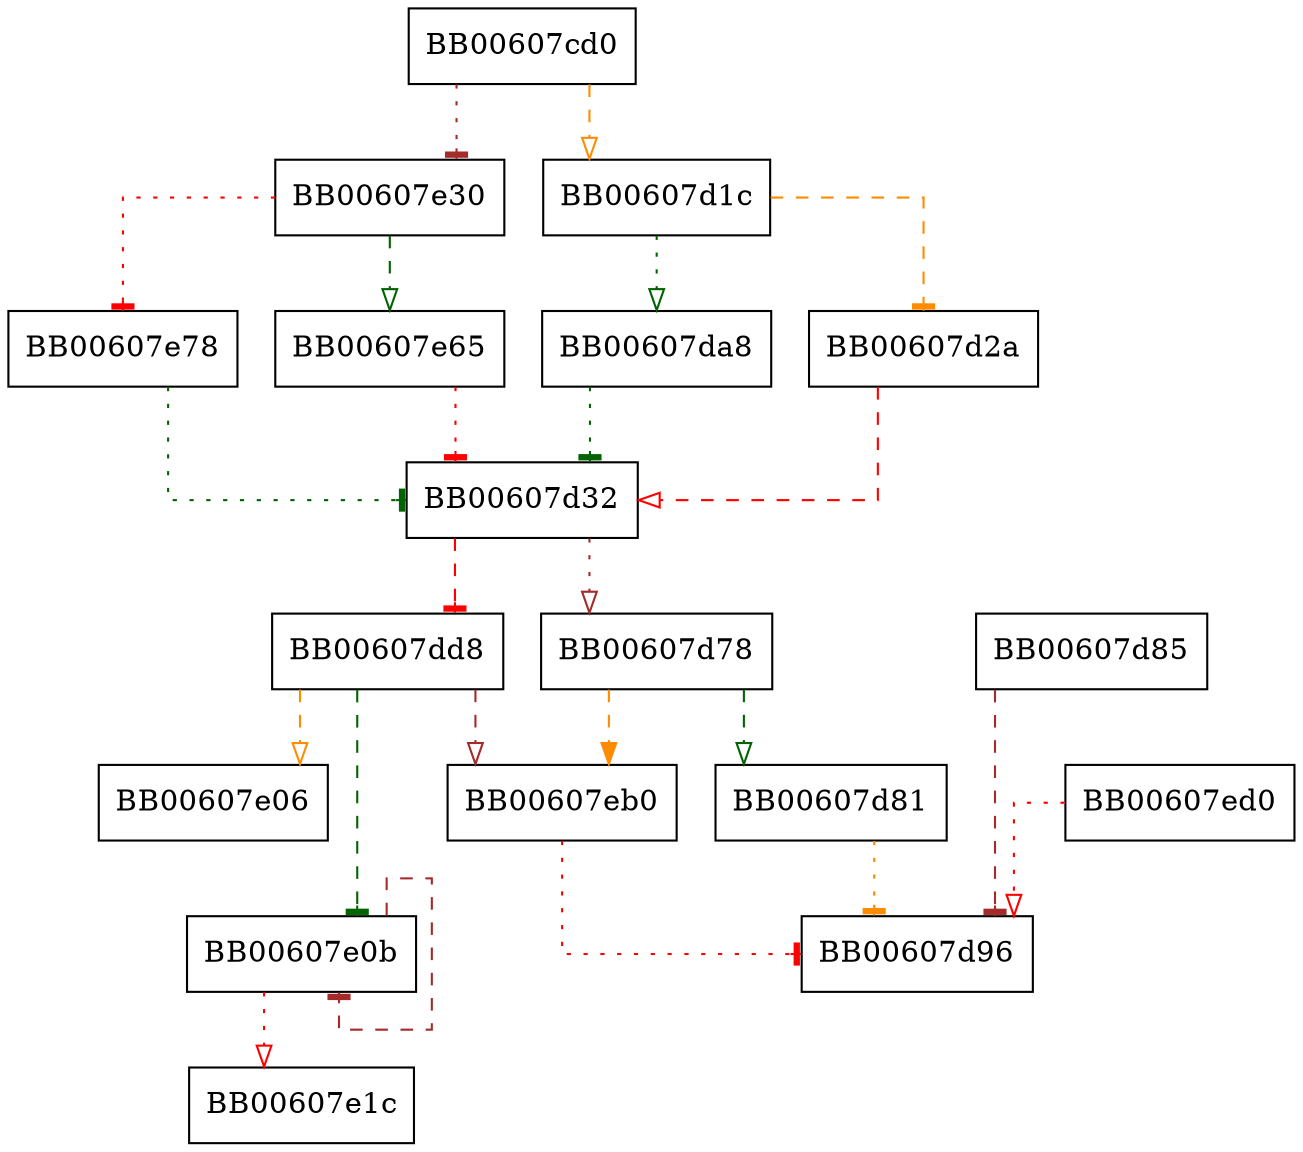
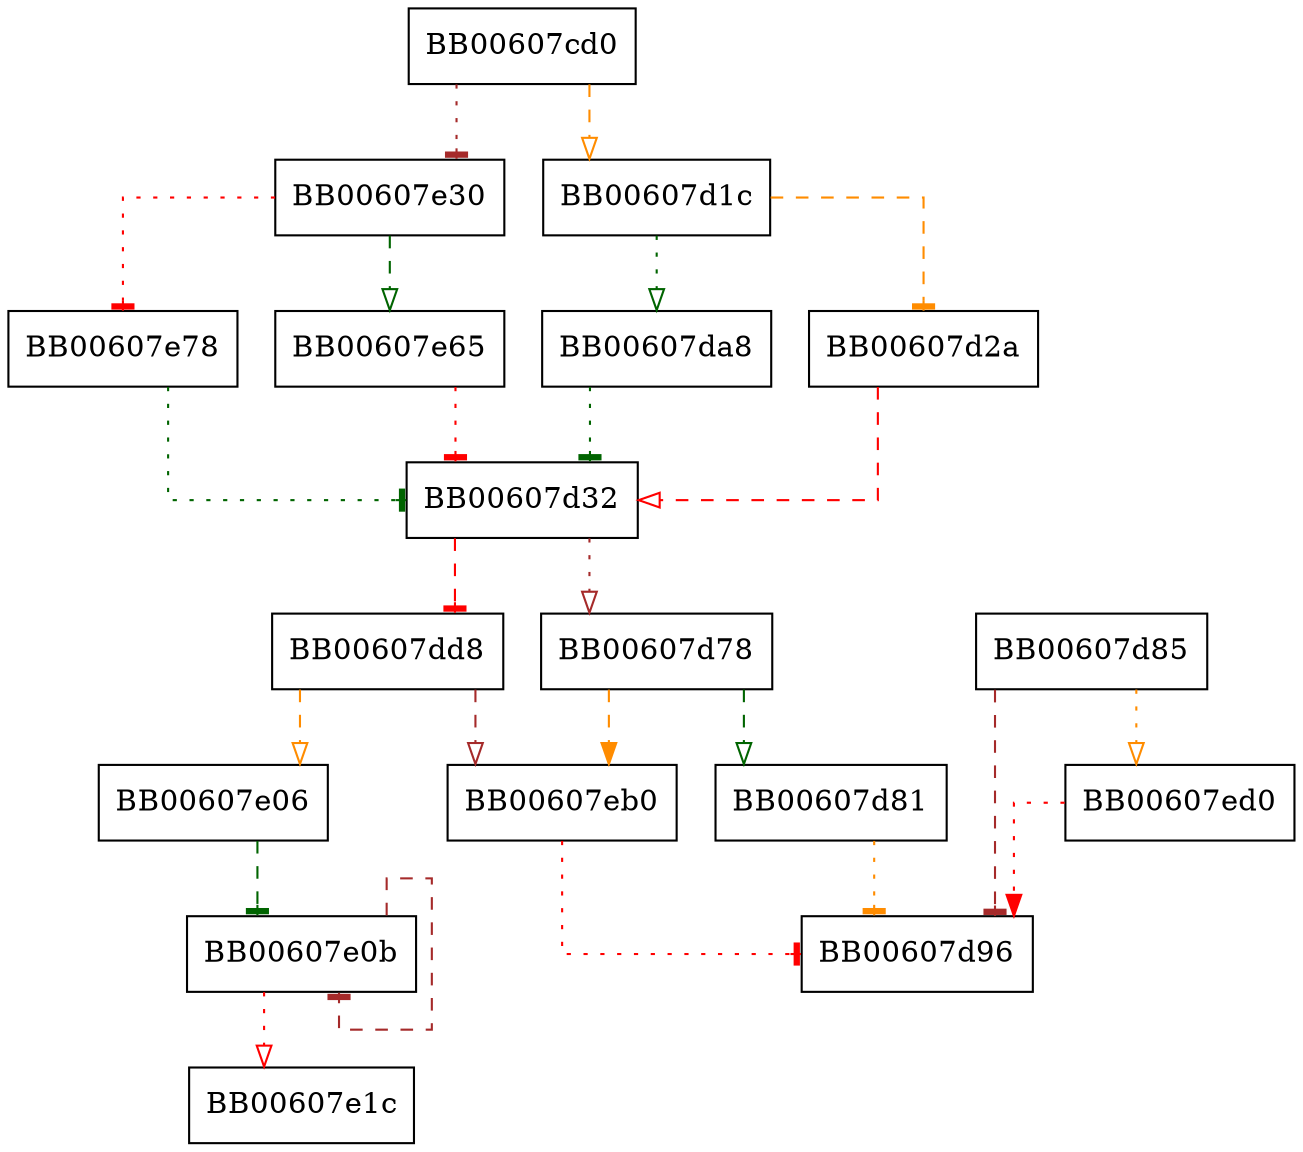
none -> (1136, 716)
(357, 798) -> (257, 873)
(1014, 823) -> (1014, 823)
